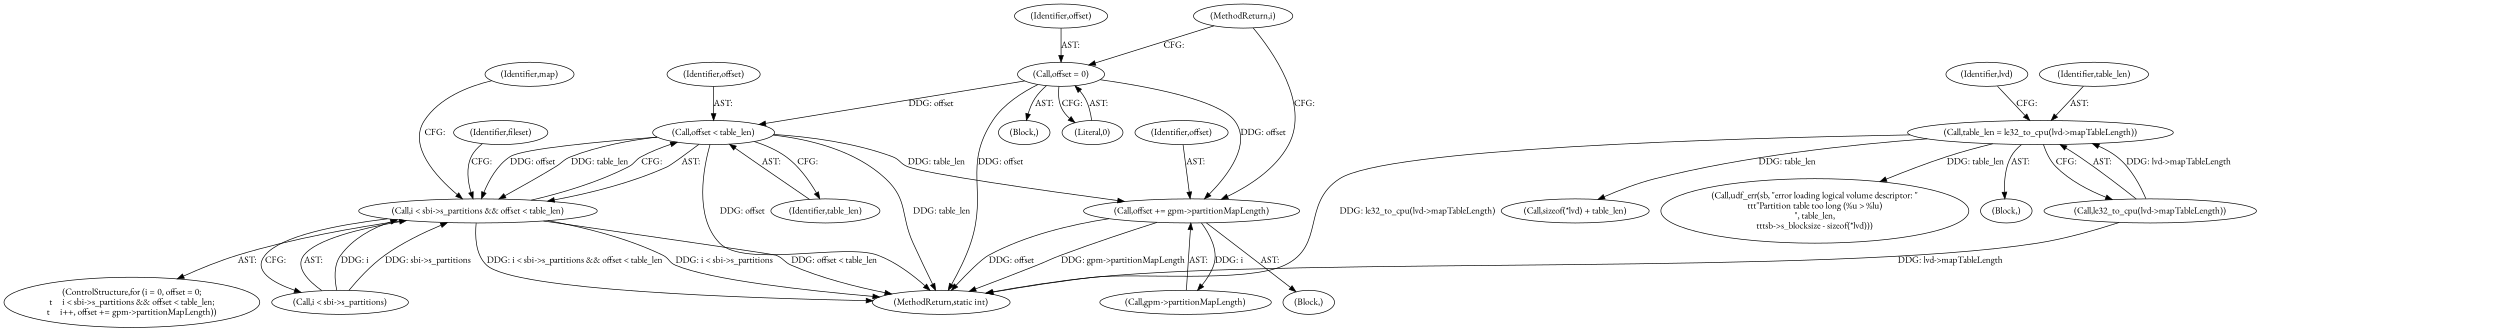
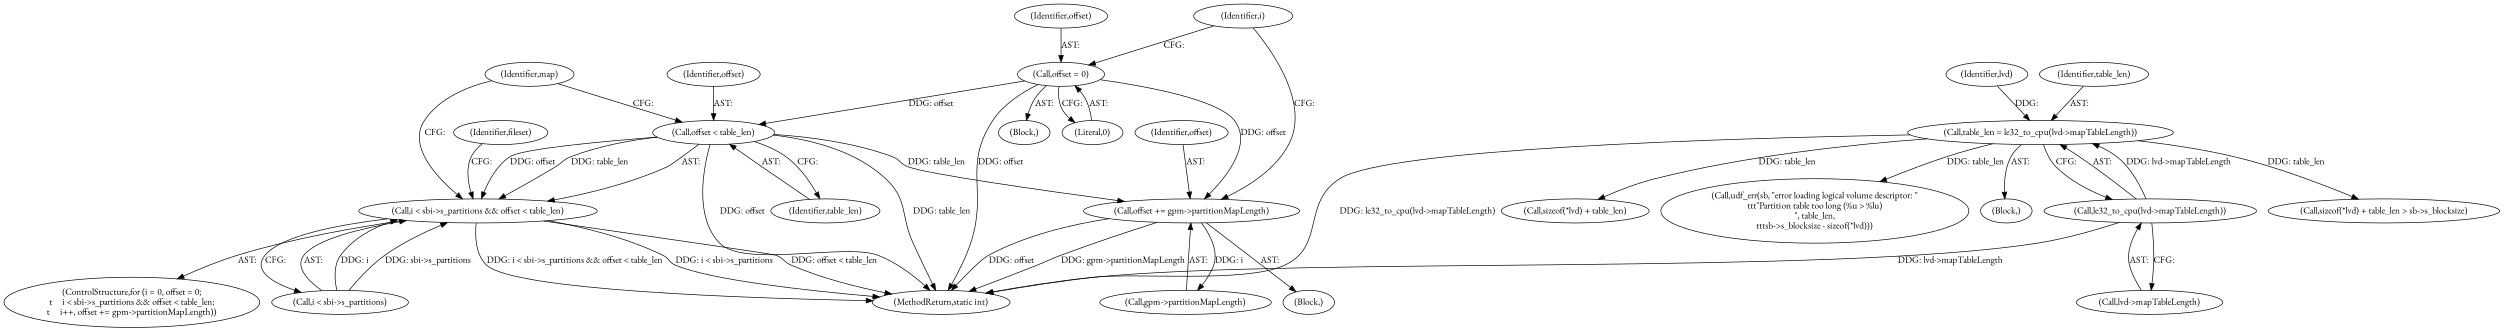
(1243, 16) -> (1243, 16)
(2028, 103) -> (2028, 103)
(604, 178) -> (617, 102)
none -> (2384, 211)
none -> (2150, 302)
